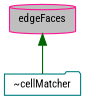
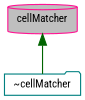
(43, 19) -> (43, 19)
